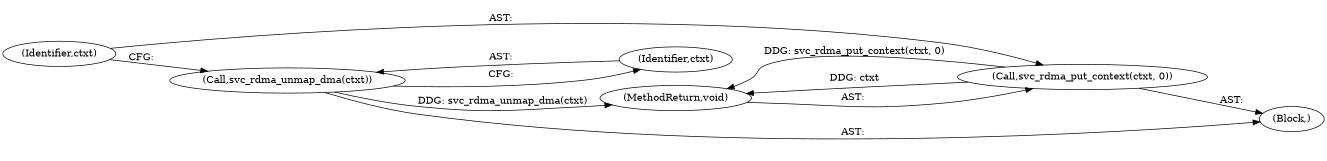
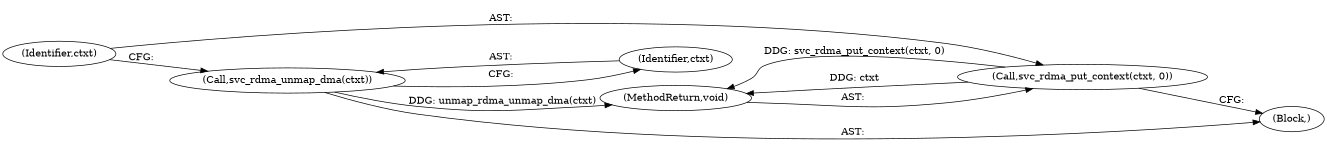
(503, 101) -> (503, 101)
(1233, 101) -> (1233, 101)
